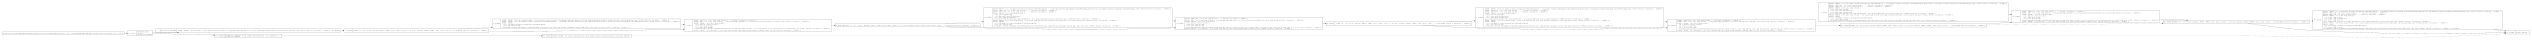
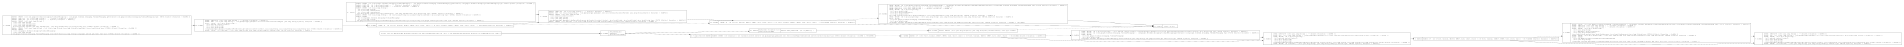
(1399, 24) -> none
